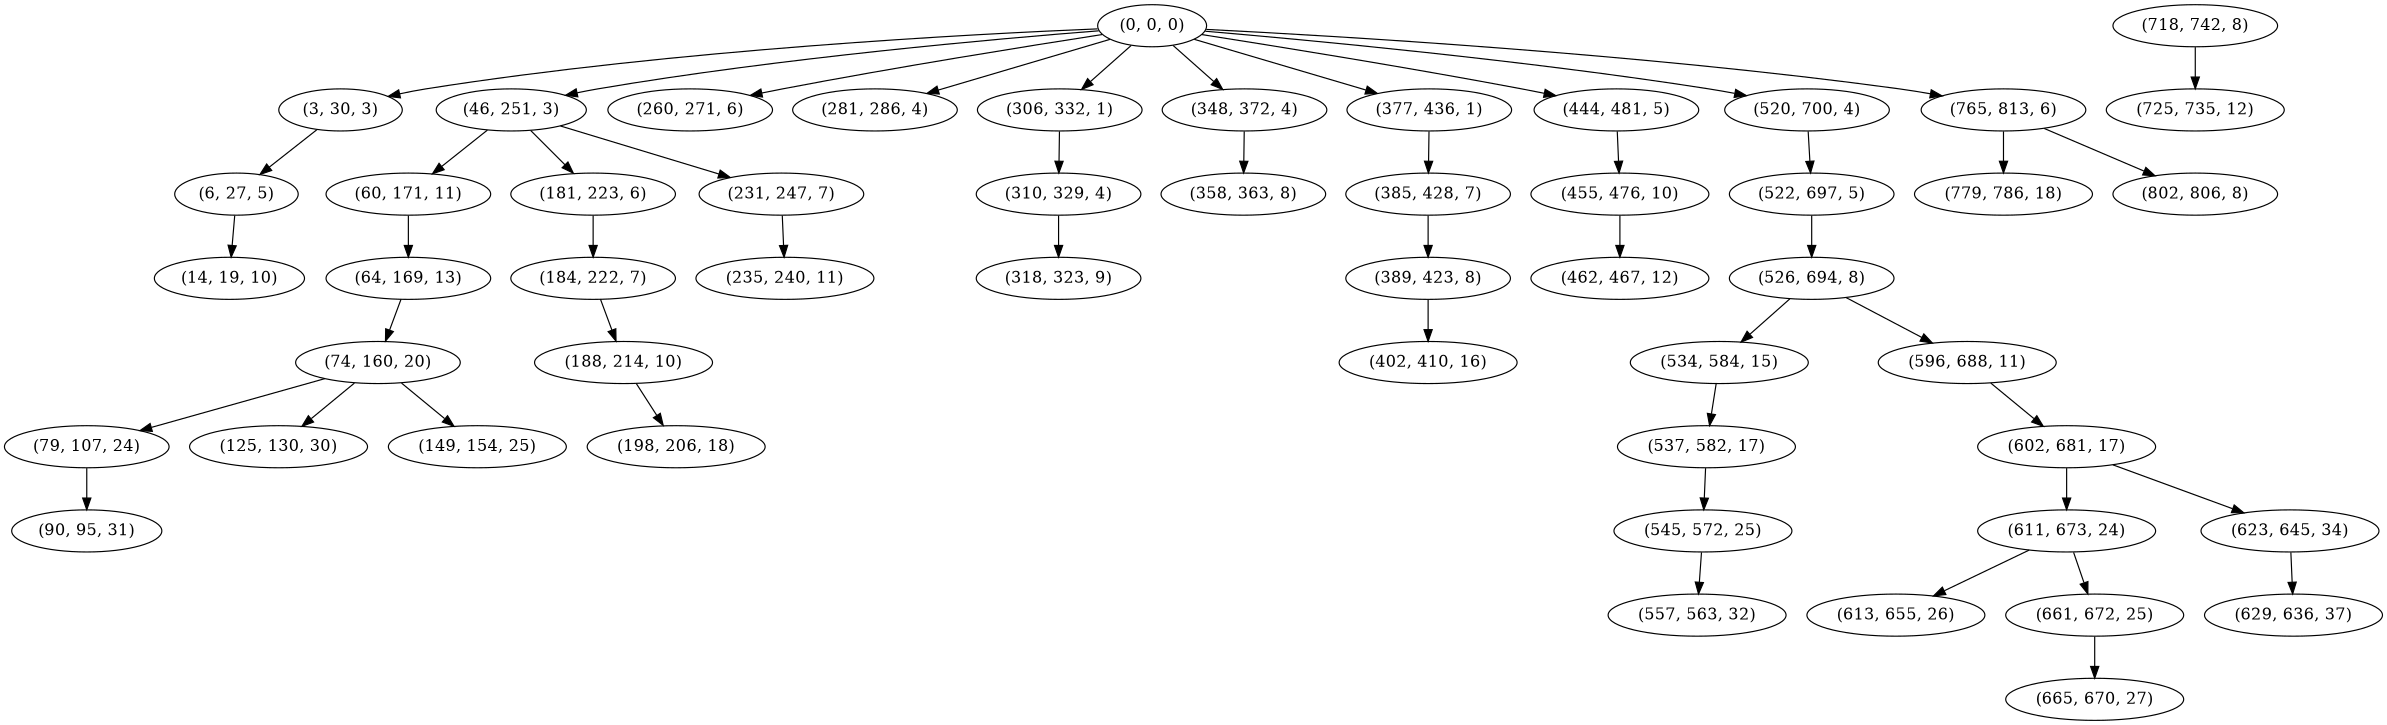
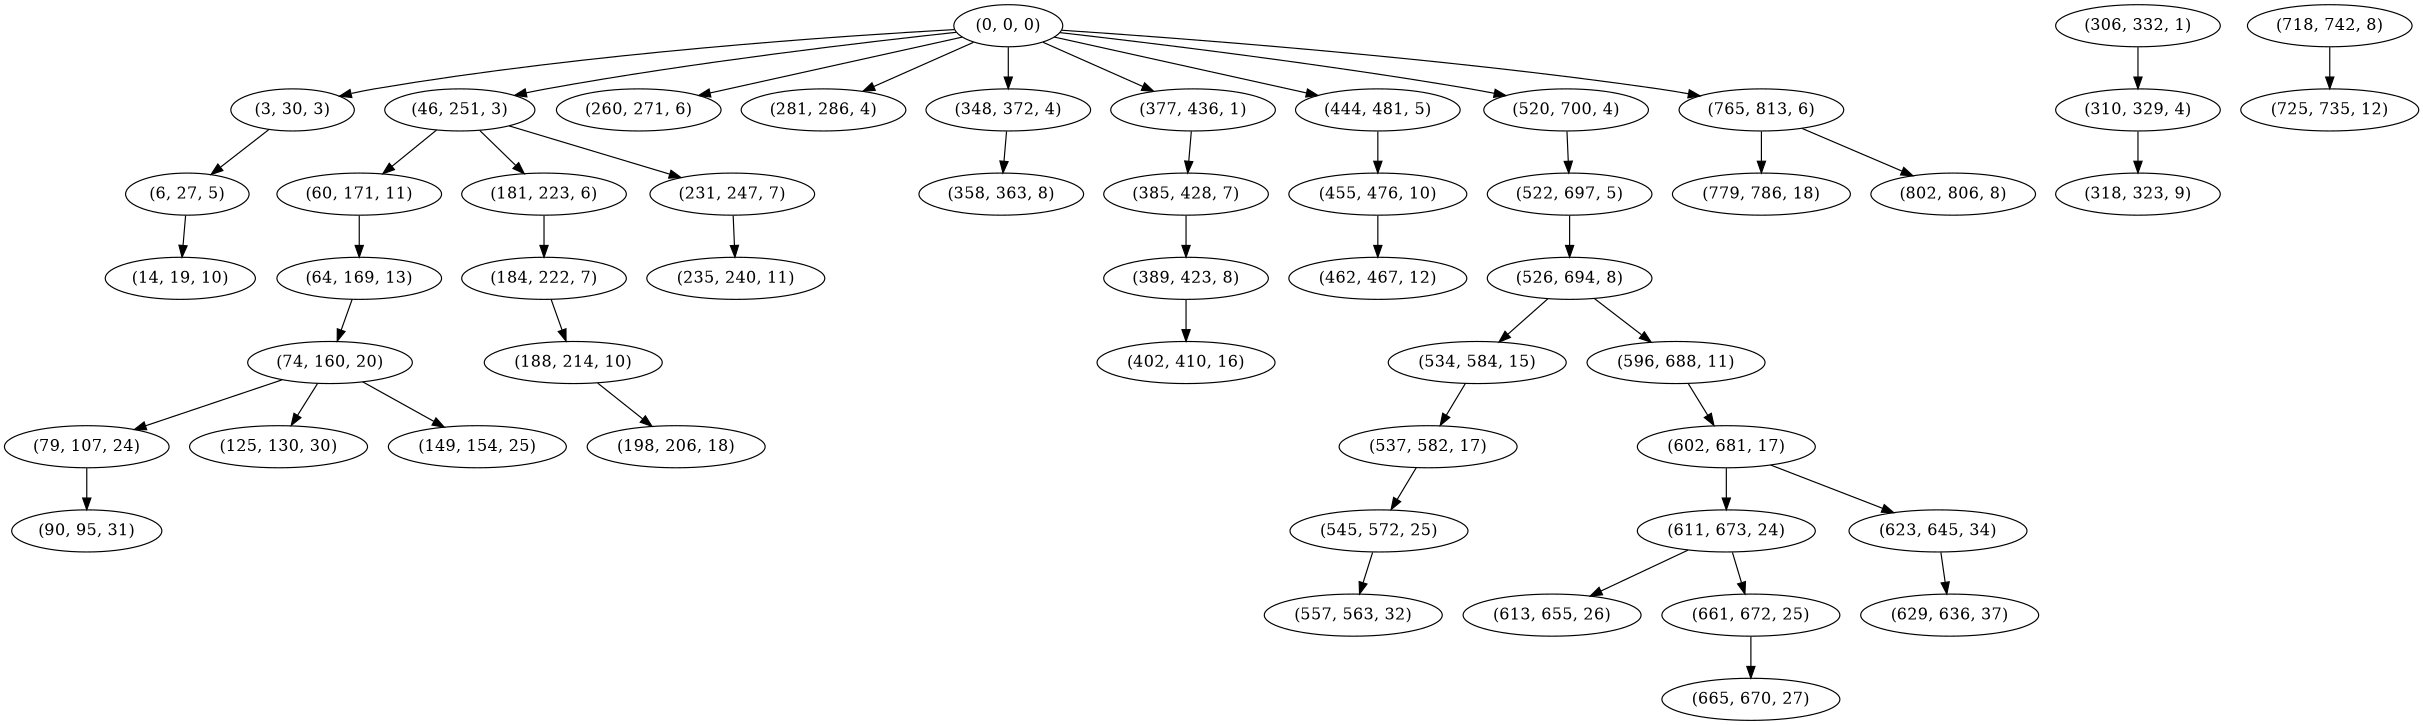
(1111, 64) -> none
